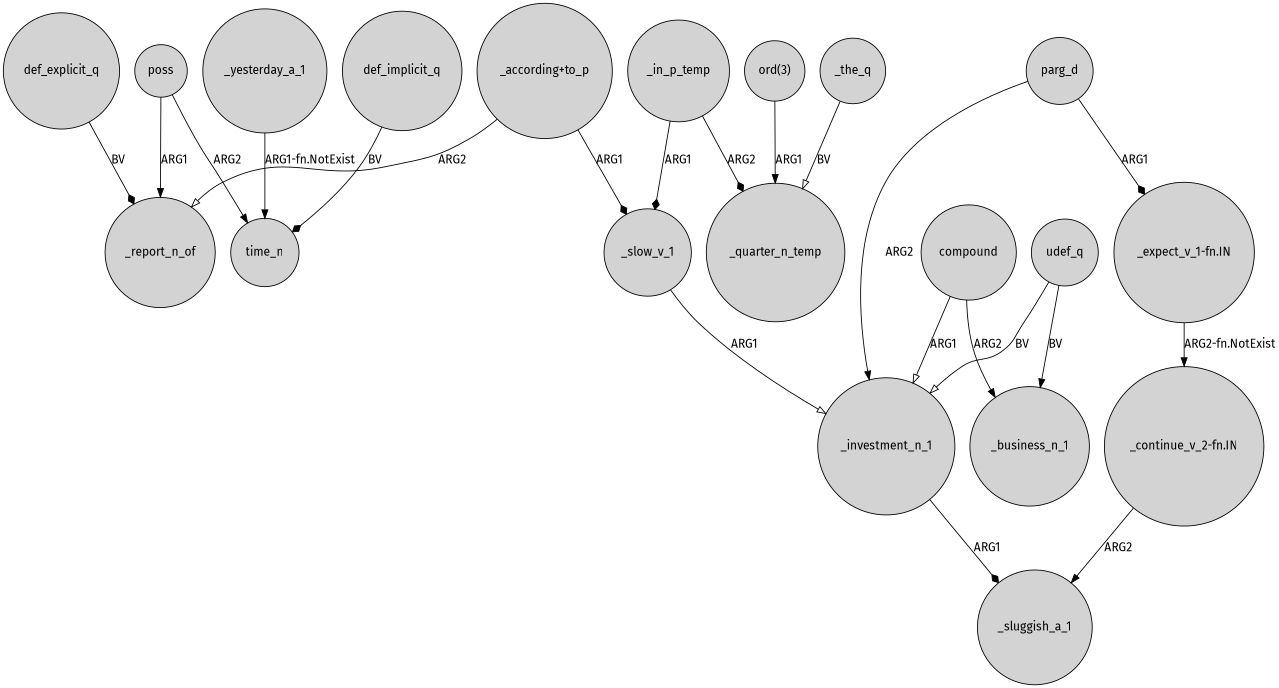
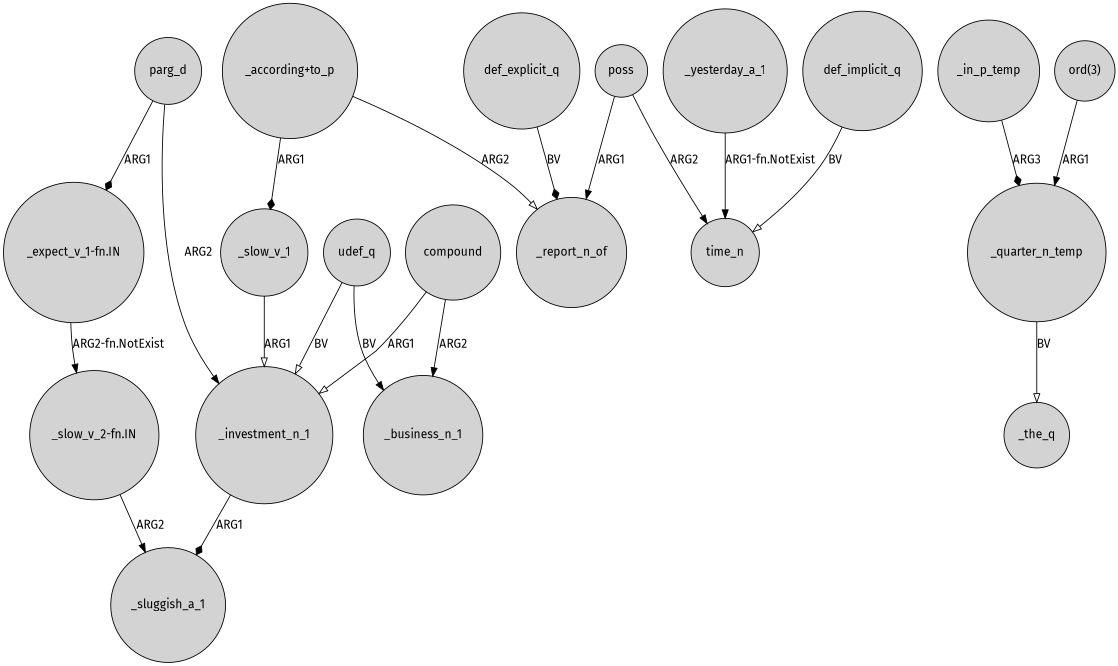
(823, 141) -> (1037, 358)
(663, 160) -> none
(742, 160) -> (1027, 160)
(348, 181) -> (807, 182)
(1184, 446) -> (94, 435)
